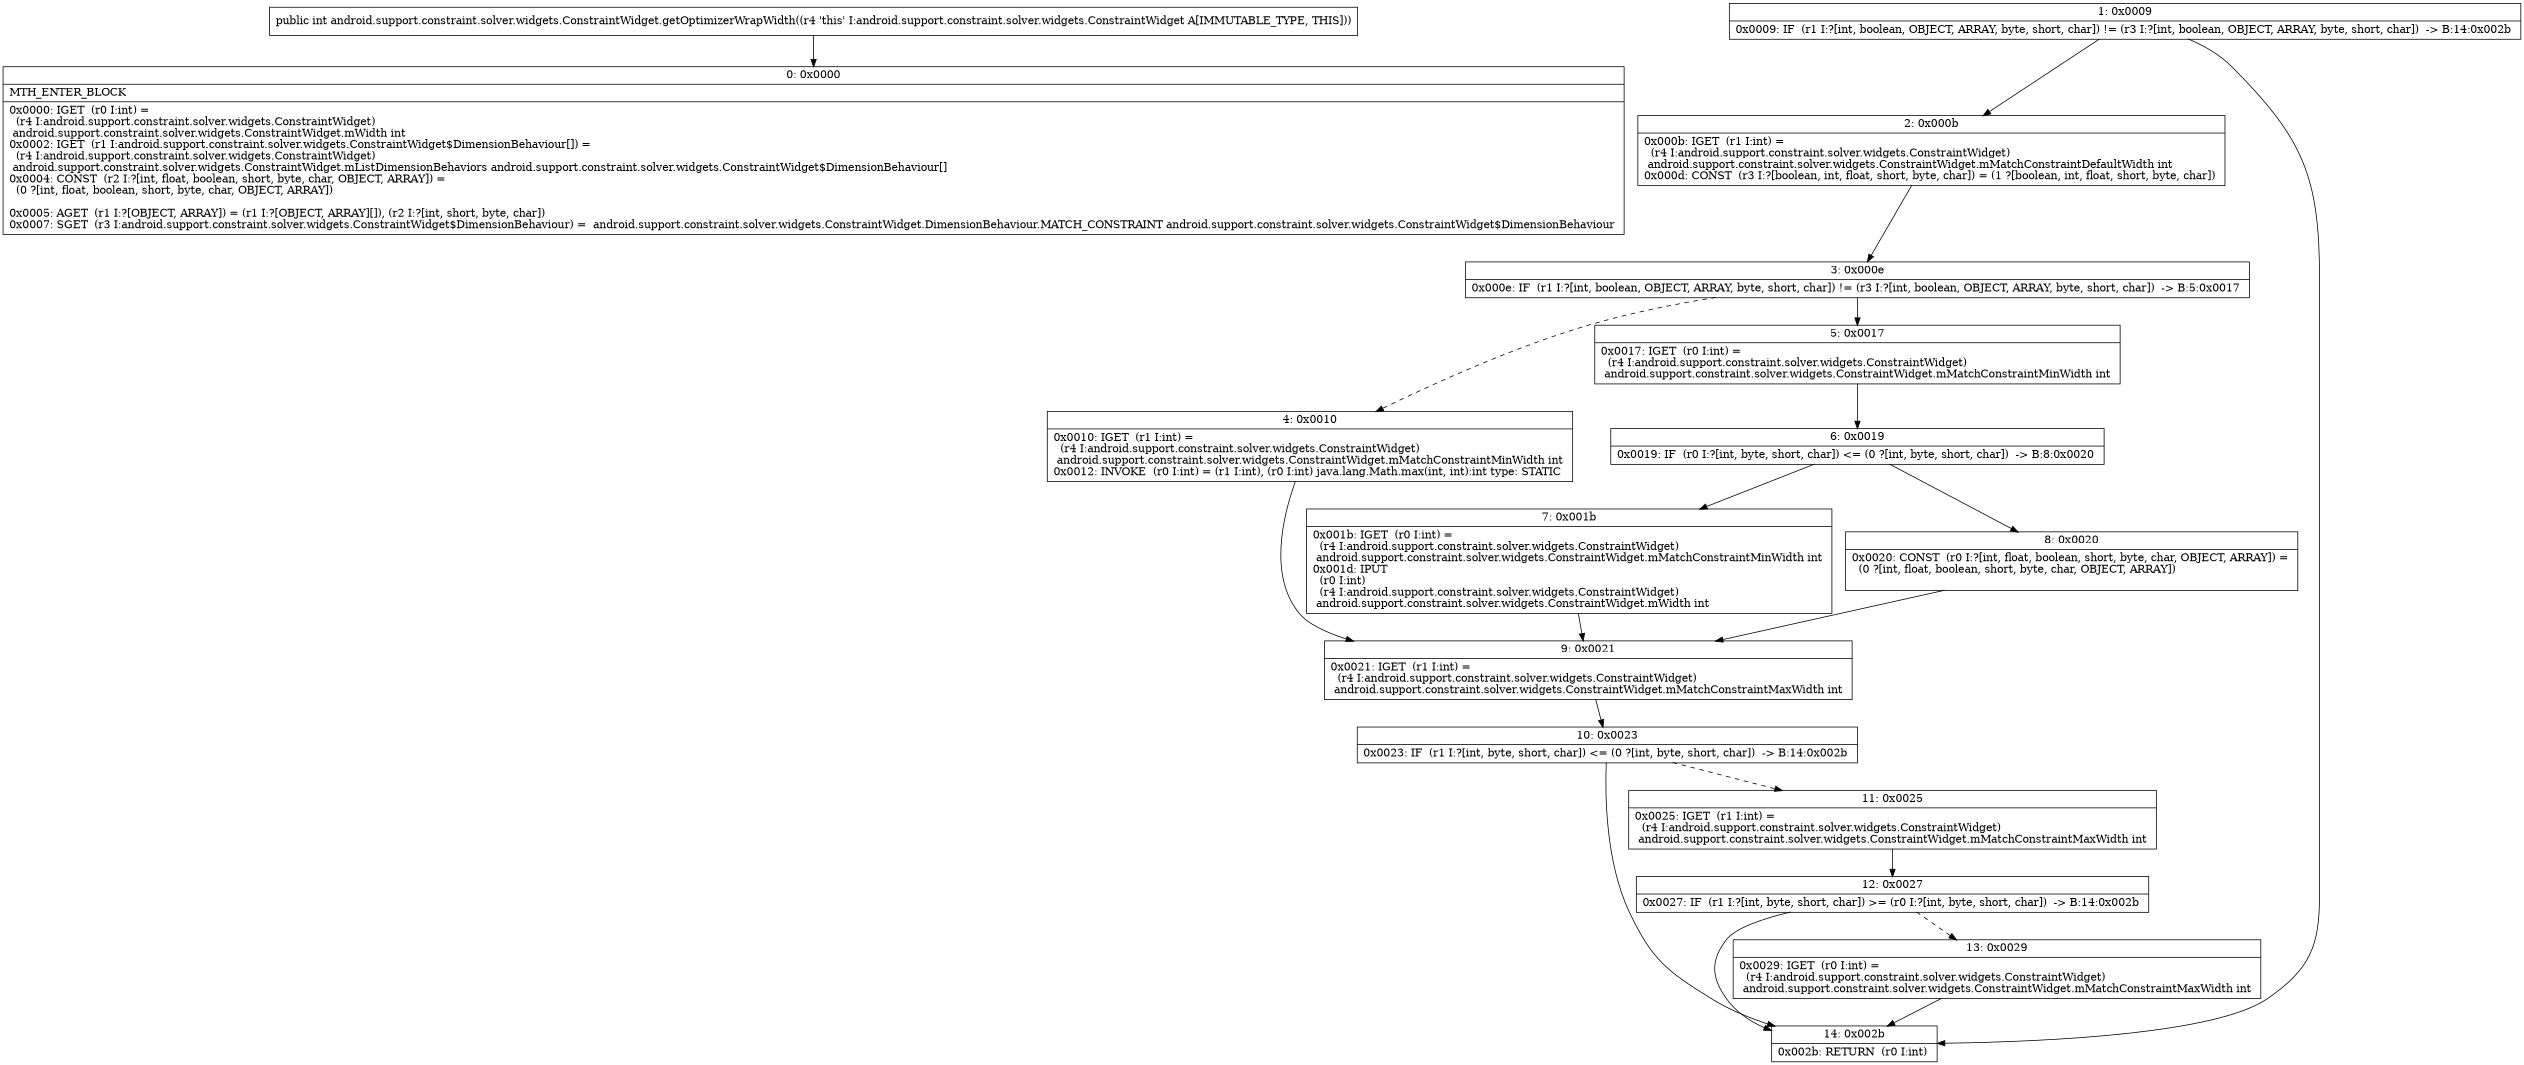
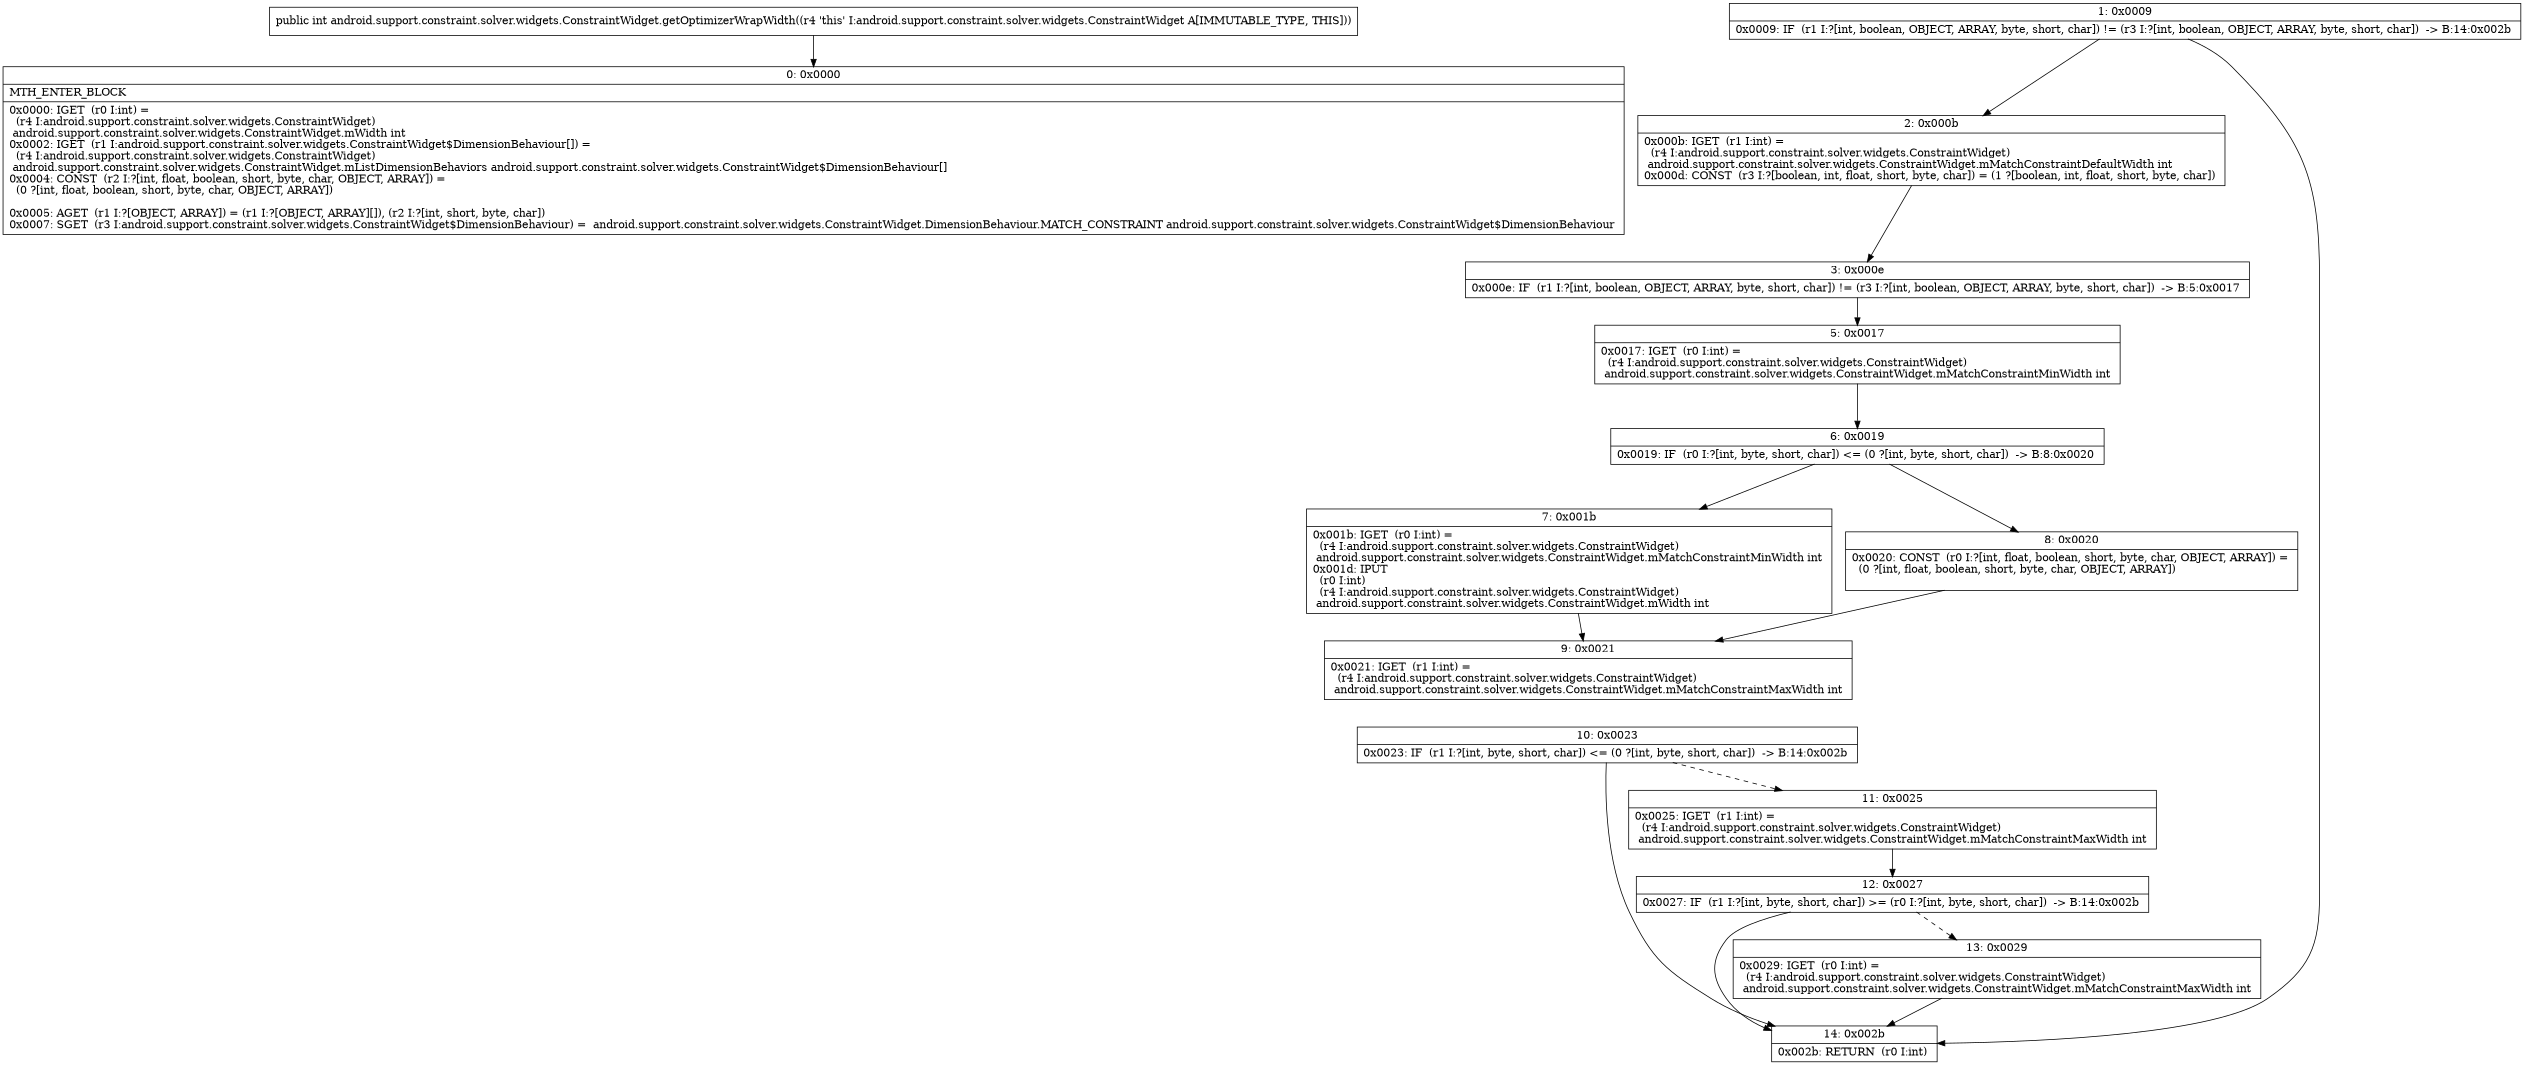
(1310, 446) -> none
(1598, 710) -> none
